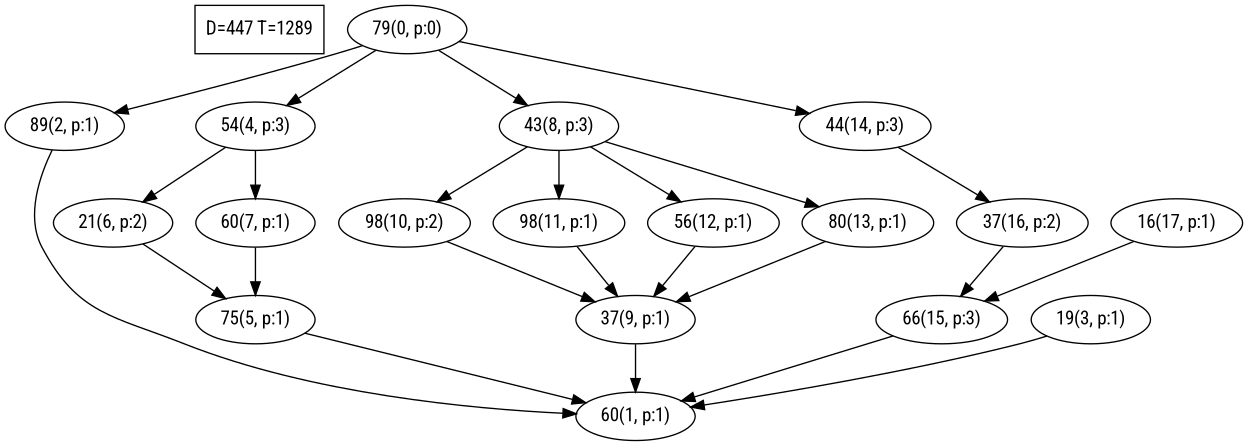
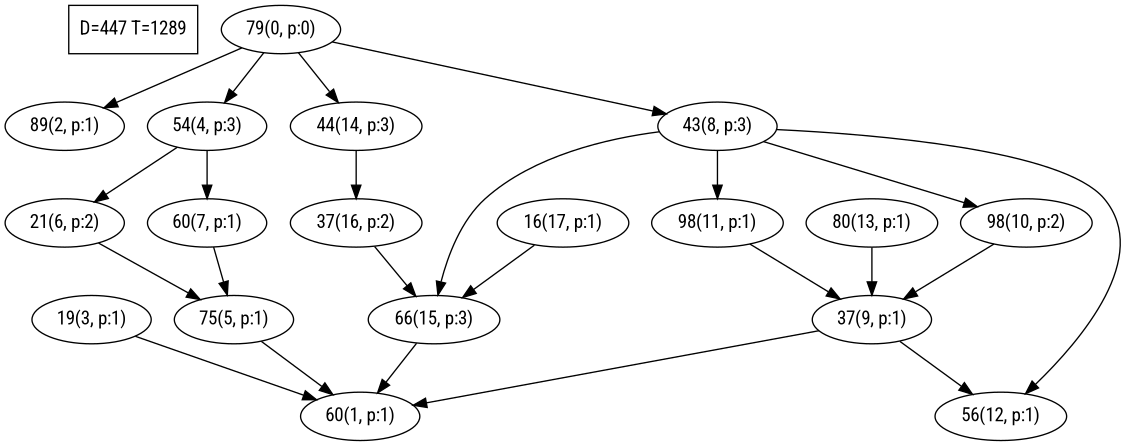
(706, 172) -> (524, 172)
(679, 266) -> (931, 364)
(235, 362) -> none
